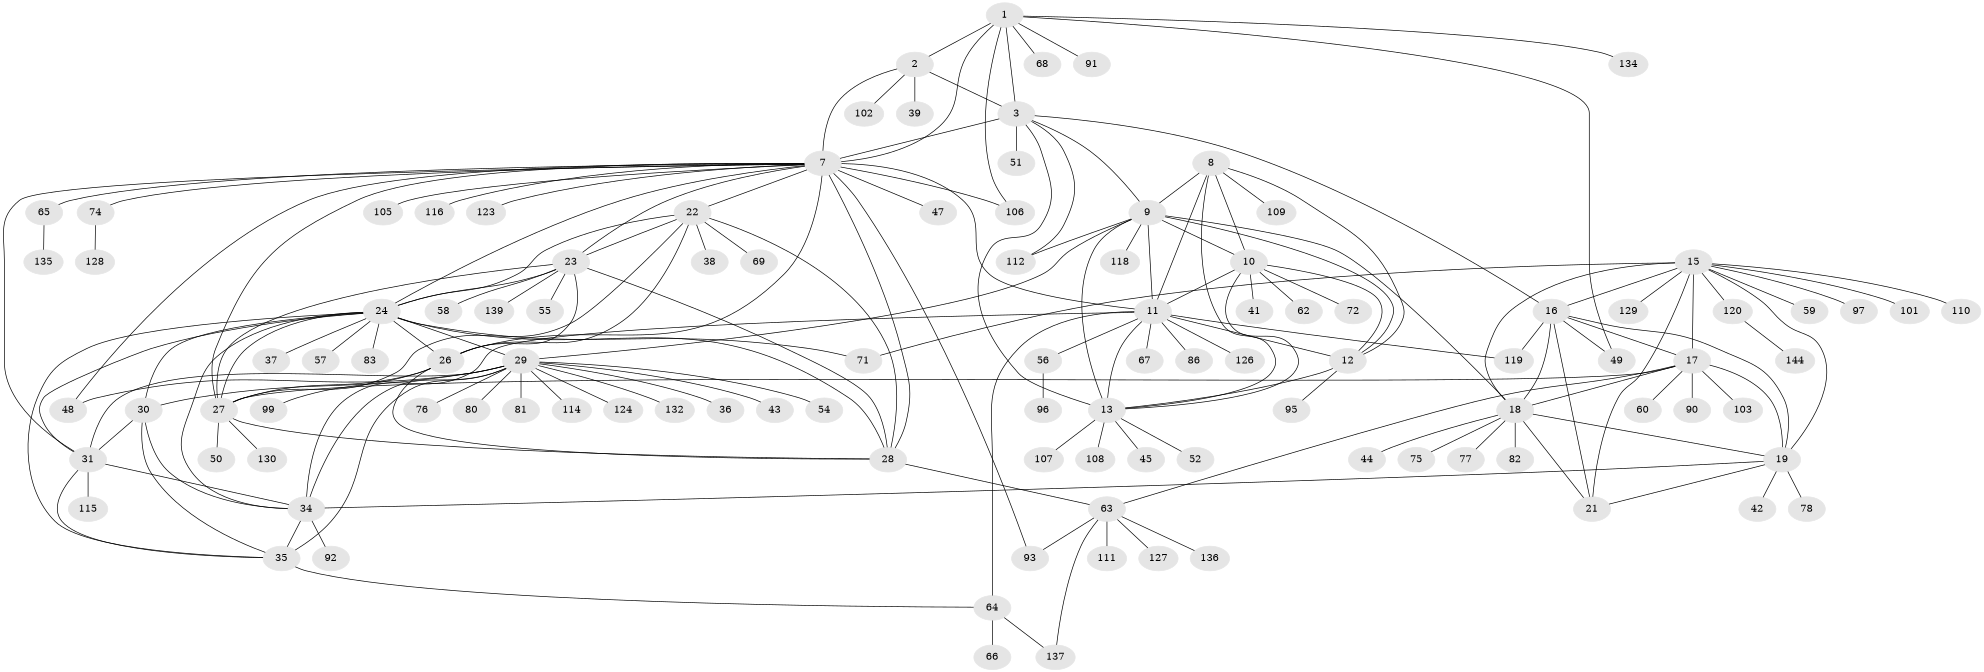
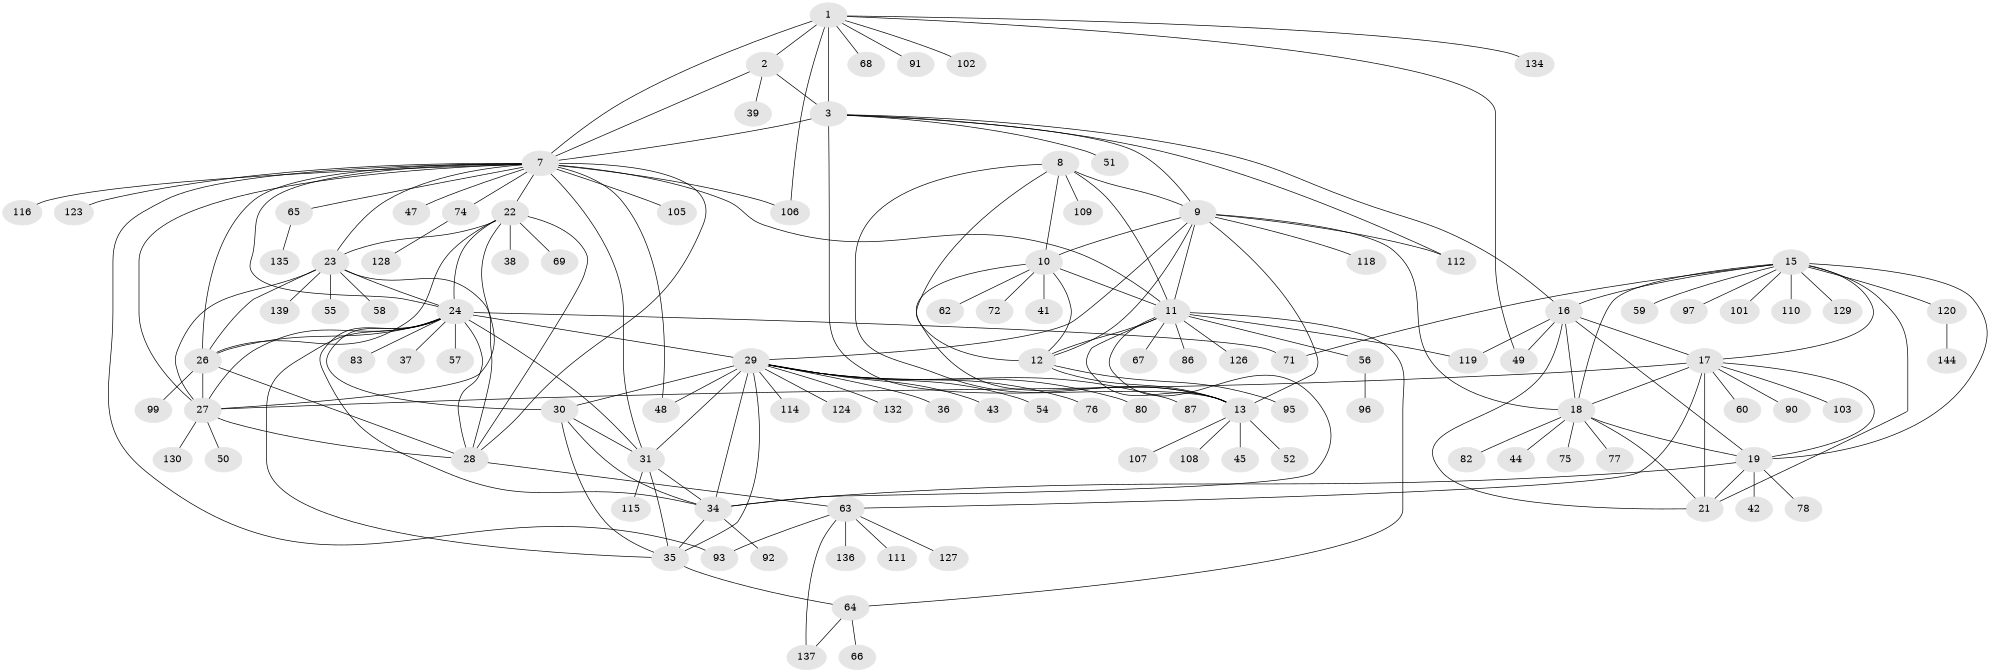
(890, 89) -> (899, 37)
(521, 410) -> (1191, 410)
none -> (1705, 435)
